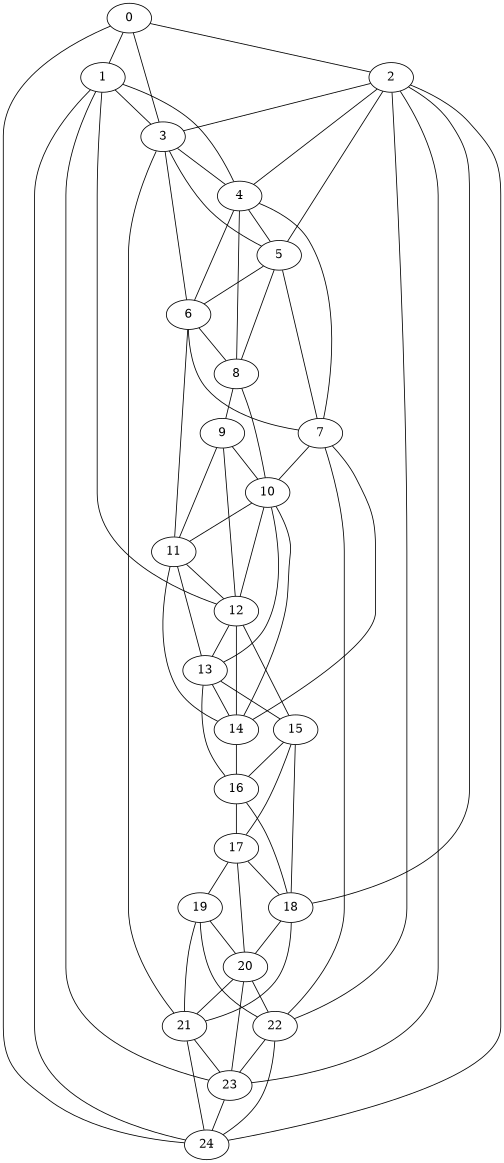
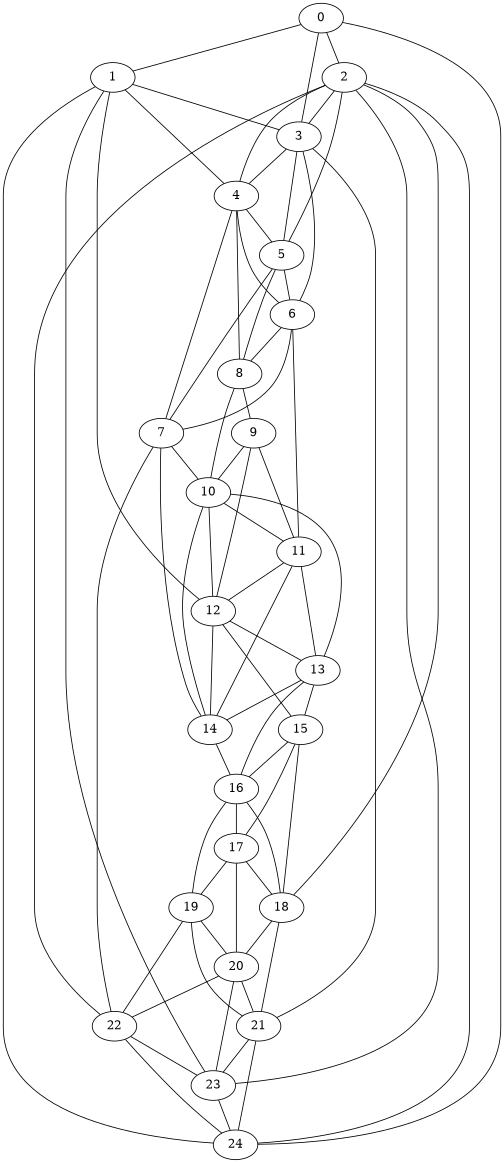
none -> (202, 845)
